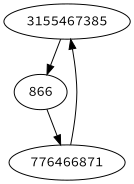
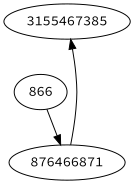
(56, 52) -> none
(67, 163) -> (67, 163)
